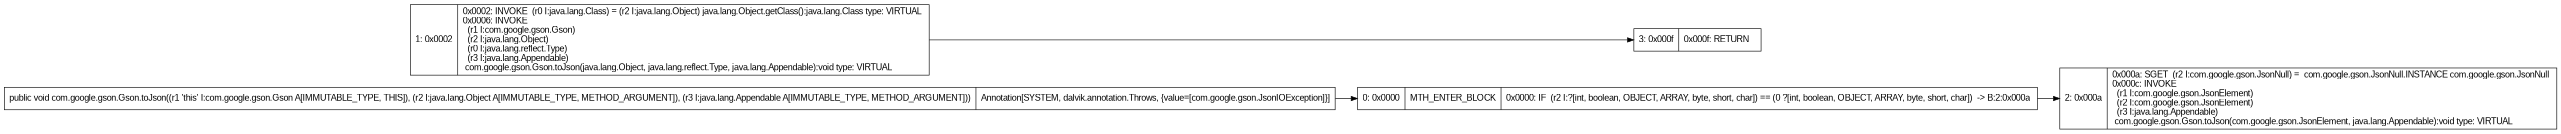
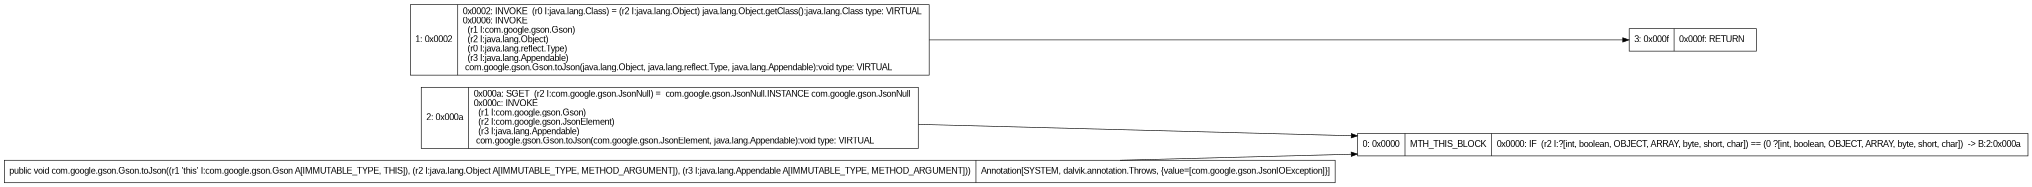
(2183, 94) -> (530, 113)
(1453, 98) -> (1448, 144)
(2045, 99) -> (1135, 130)
